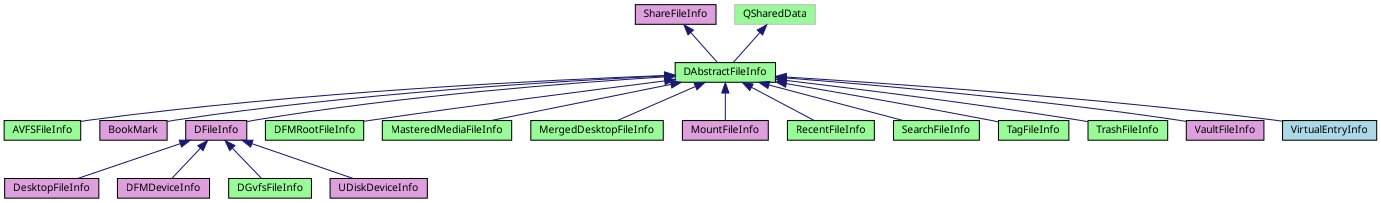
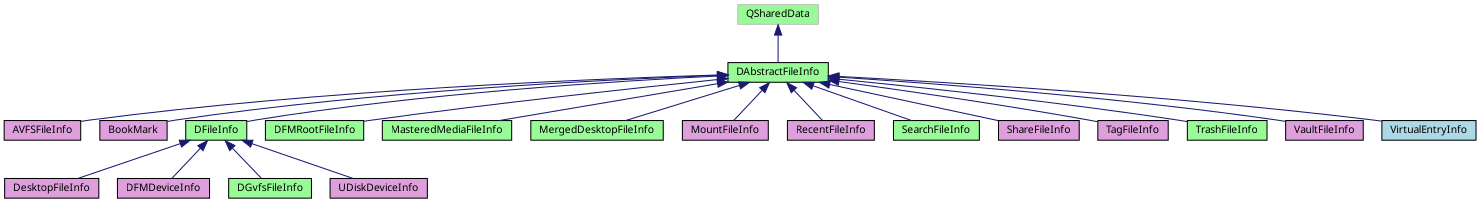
(704, 48) -> (914, 103)
(42, 130) -> (42, 130)
(216, 130) -> (216, 130)
(831, 130) -> (831, 130)
(1034, 130) -> (1133, 130)
